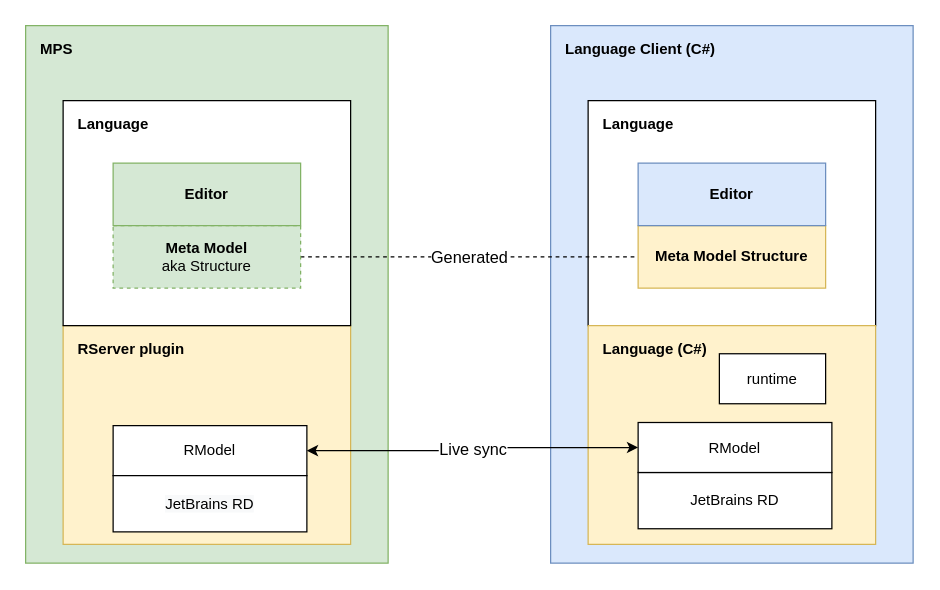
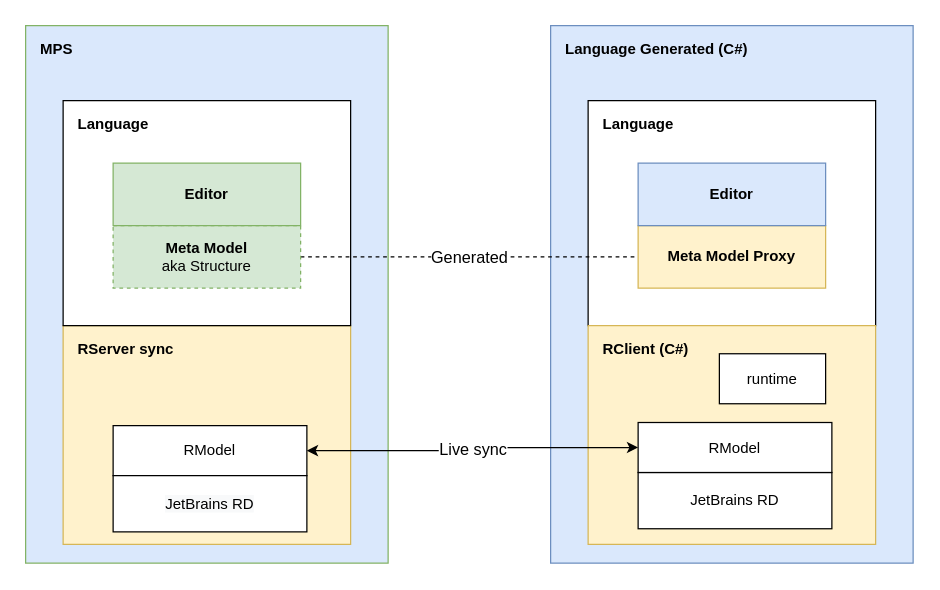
(53, 50) -> (53, 50)
(642, 50) -> (658, 50)
(732, 257) -> (732, 257)
(131, 350) -> (127, 350)
(656, 350) -> (648, 350)
